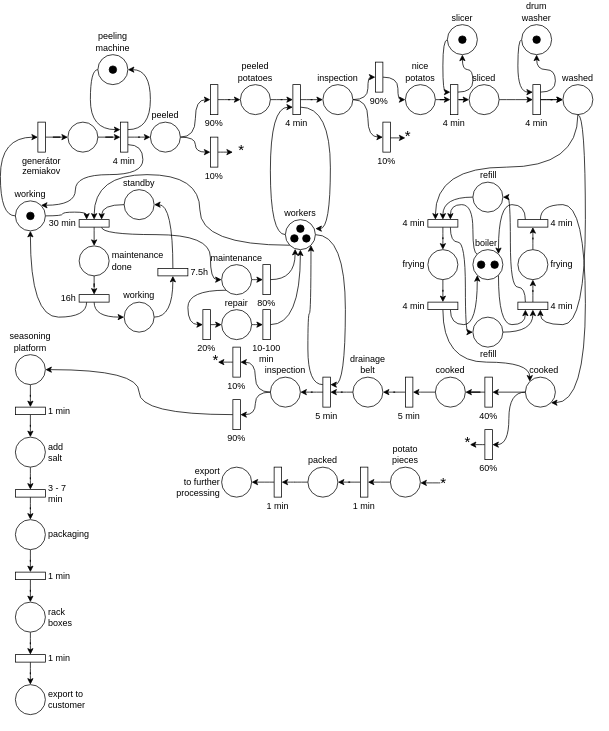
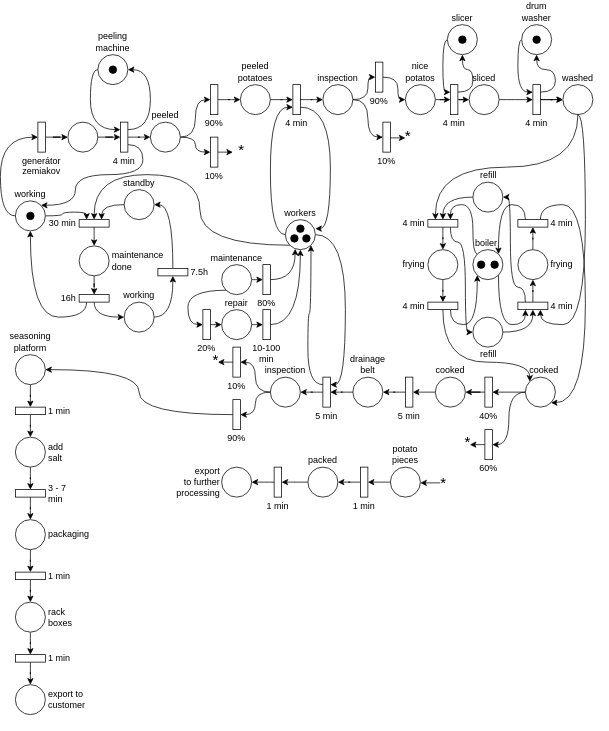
(206, 246) -> none
